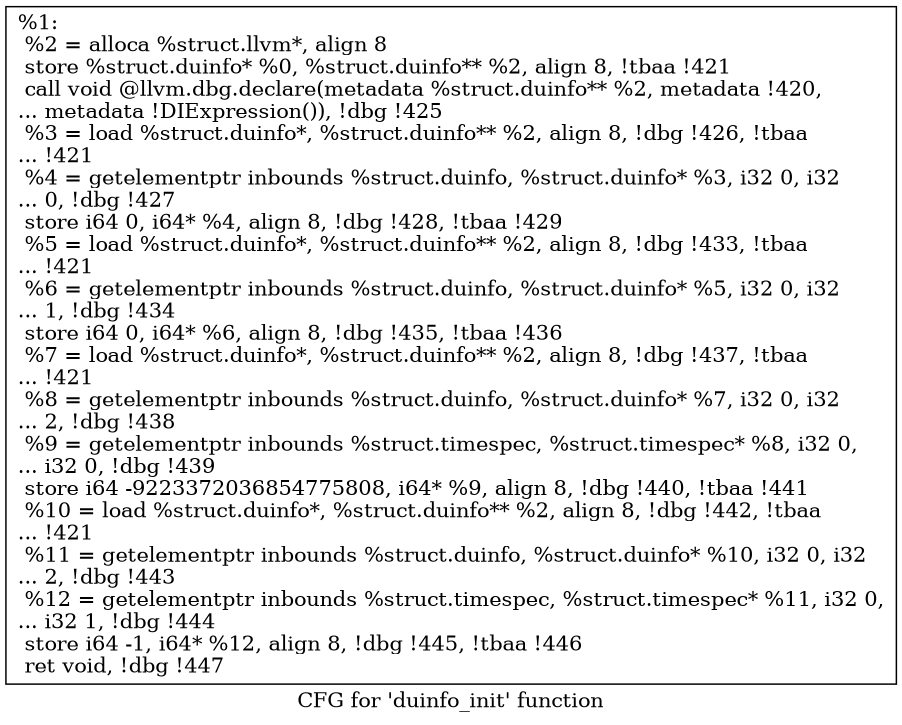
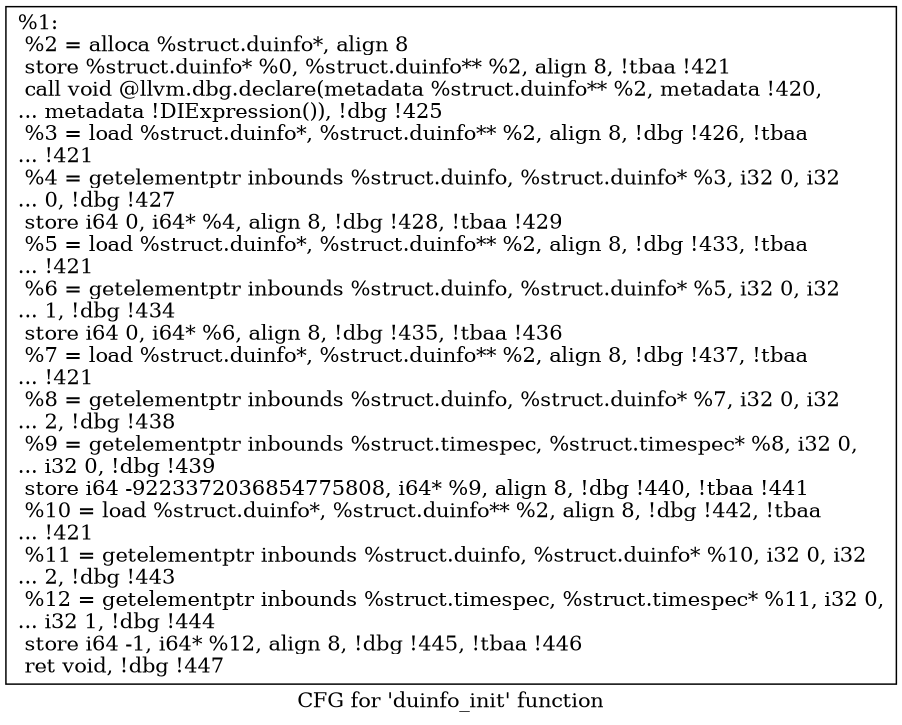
(203, 45) -> (214, 45)
